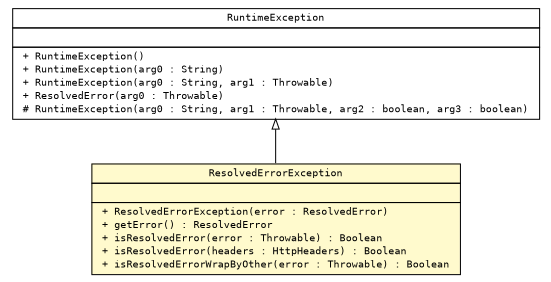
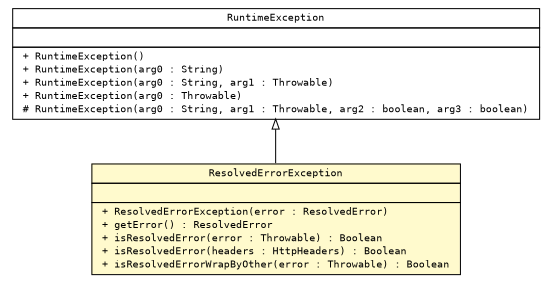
(124, 96) -> (133, 96)
